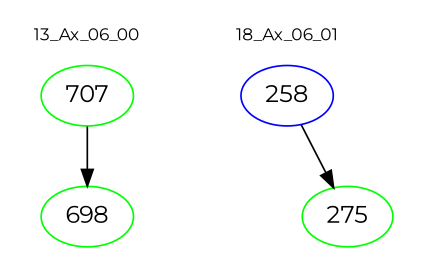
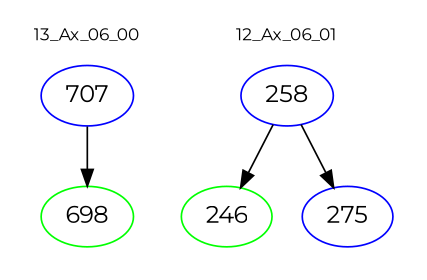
(287, 36) -> (287, 36)
(87, 96) -> (87, 96)
none -> (227, 217)
(348, 217) -> (348, 217)
